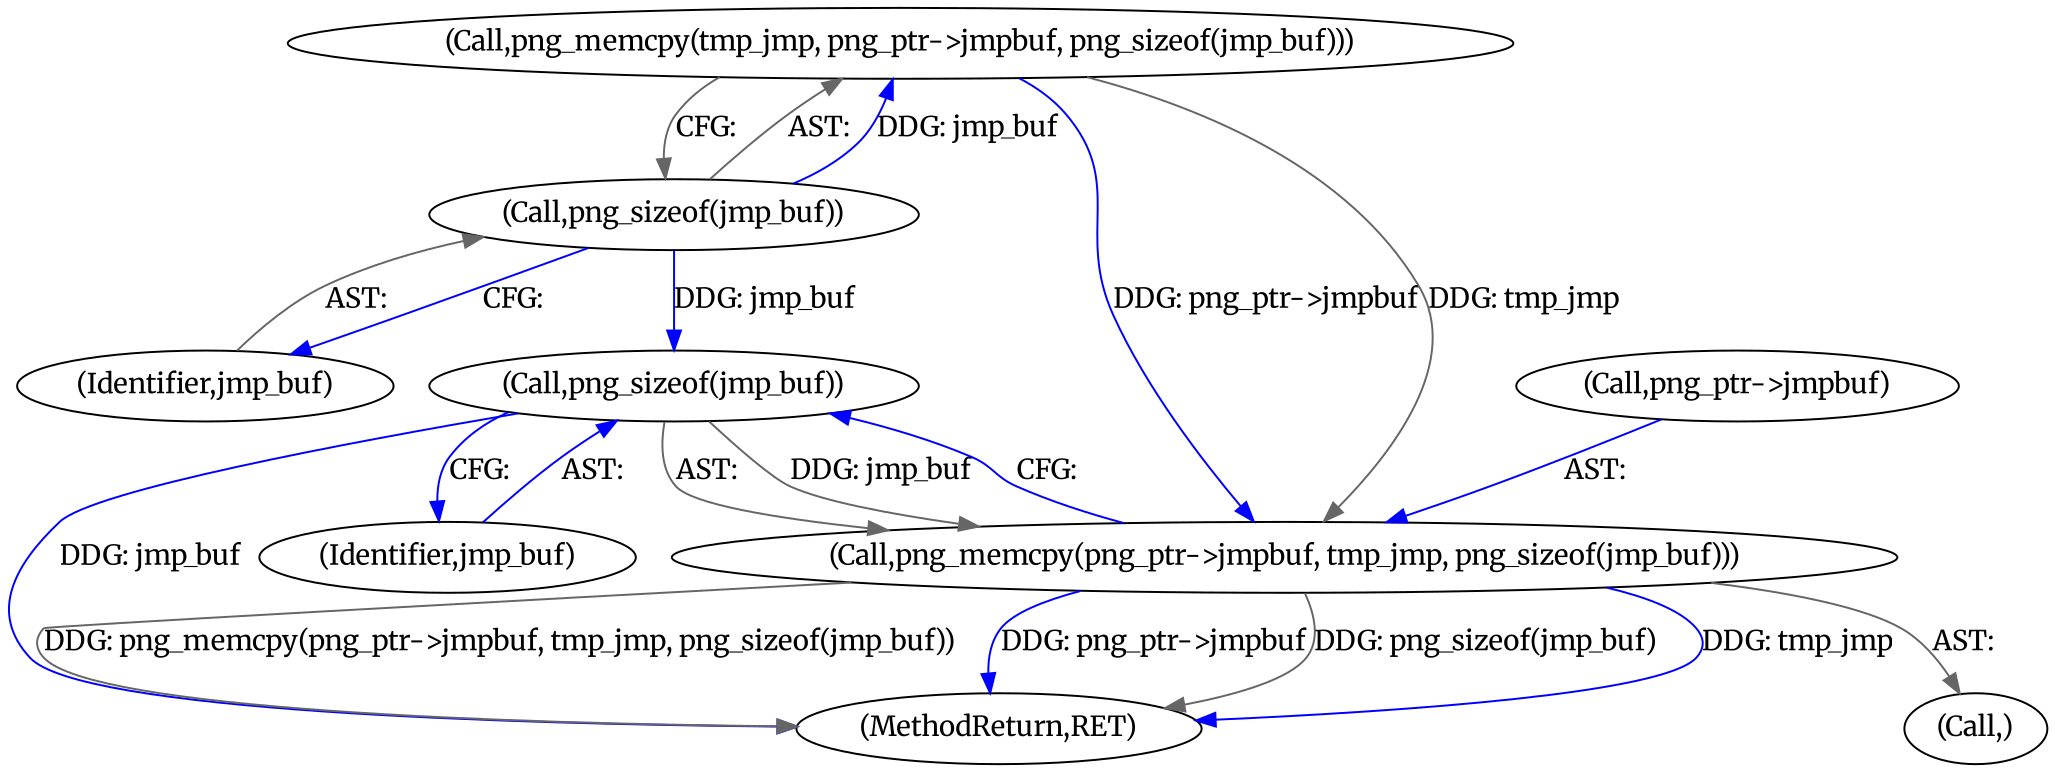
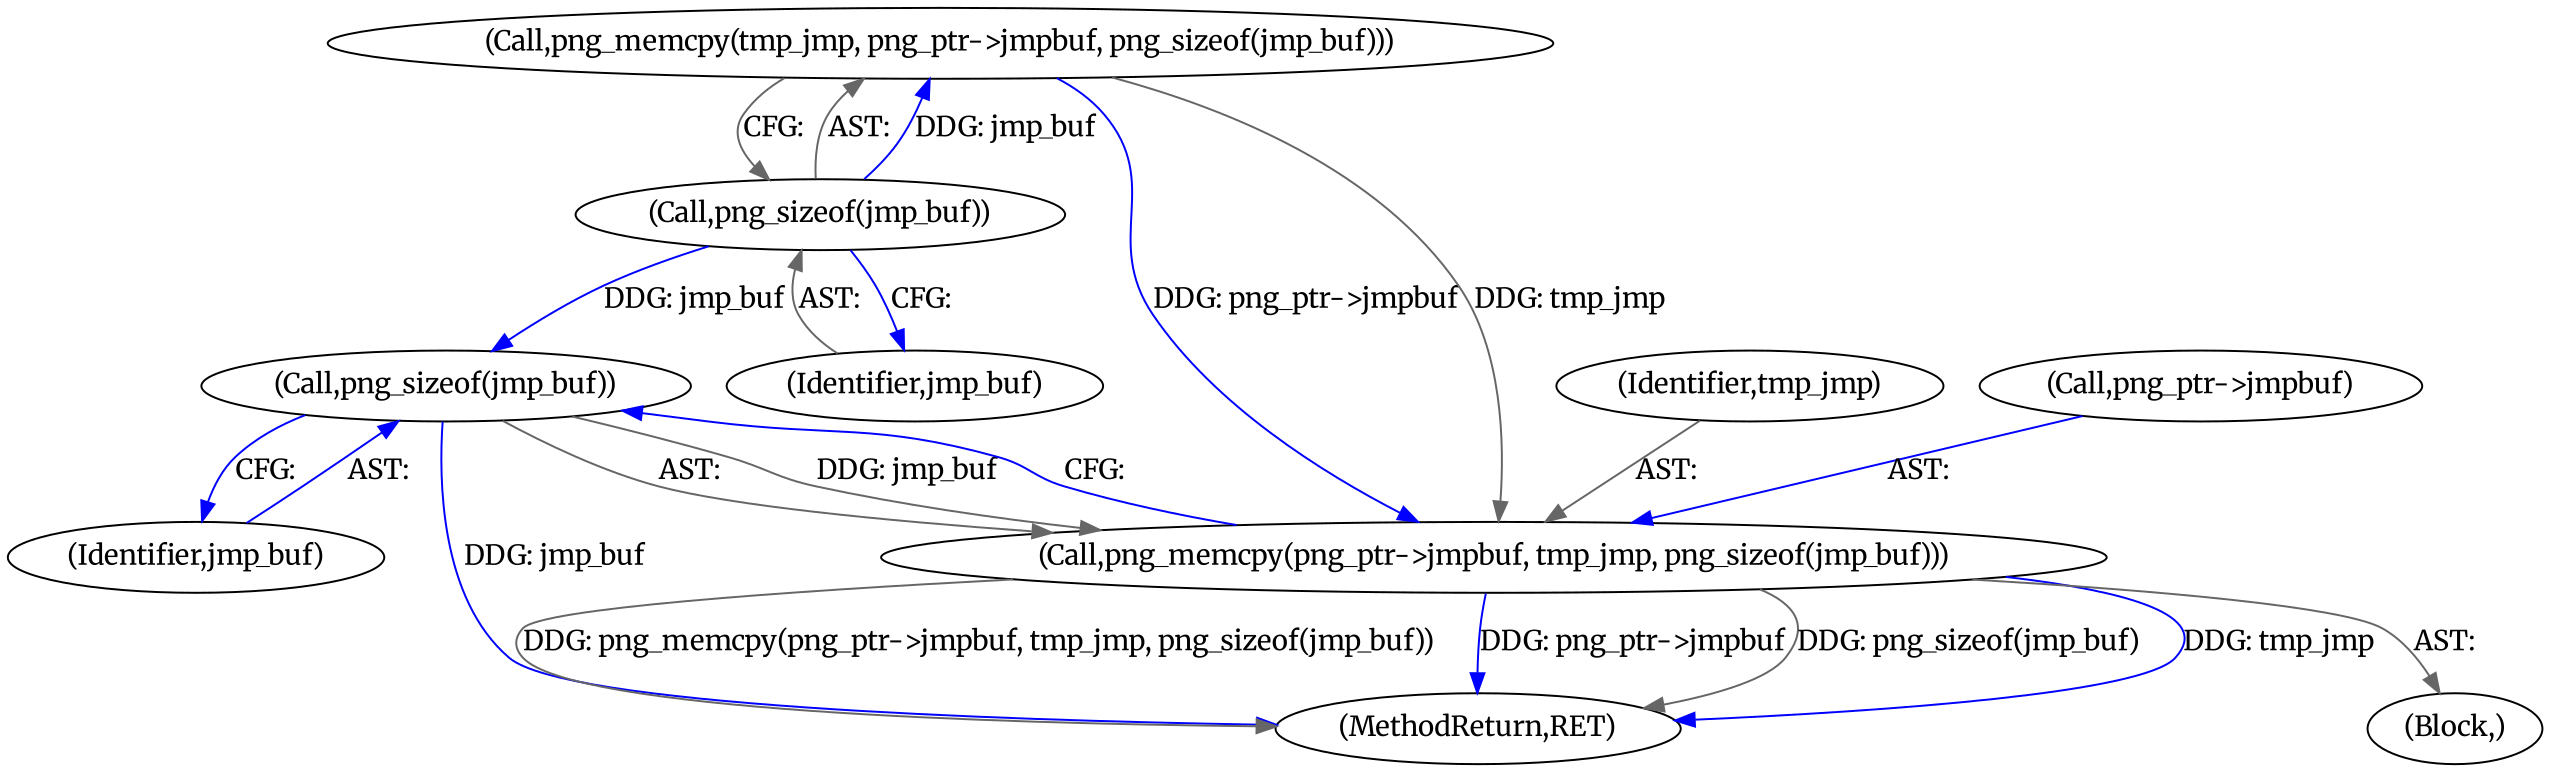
none -> (1750, 386)
(1976, 729) -> (2455, 729)
